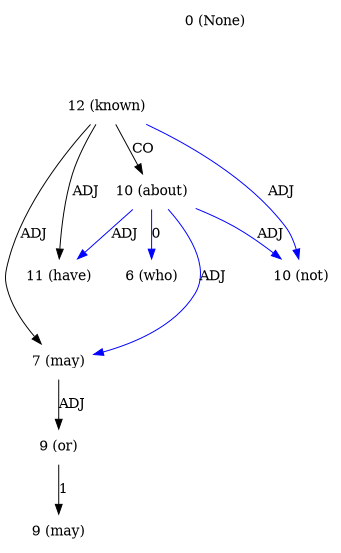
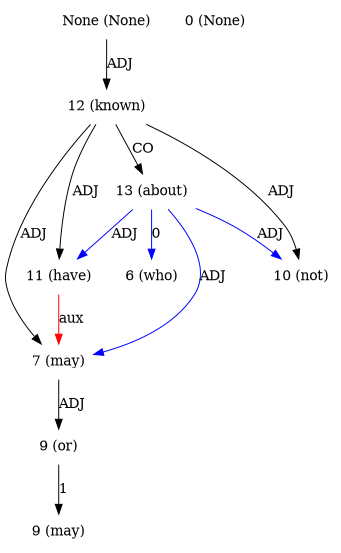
none -> (107, 22)
(232, 175) -> (232, 175)
(152, 192) -> (152, 192)
none -> (59, 314)
